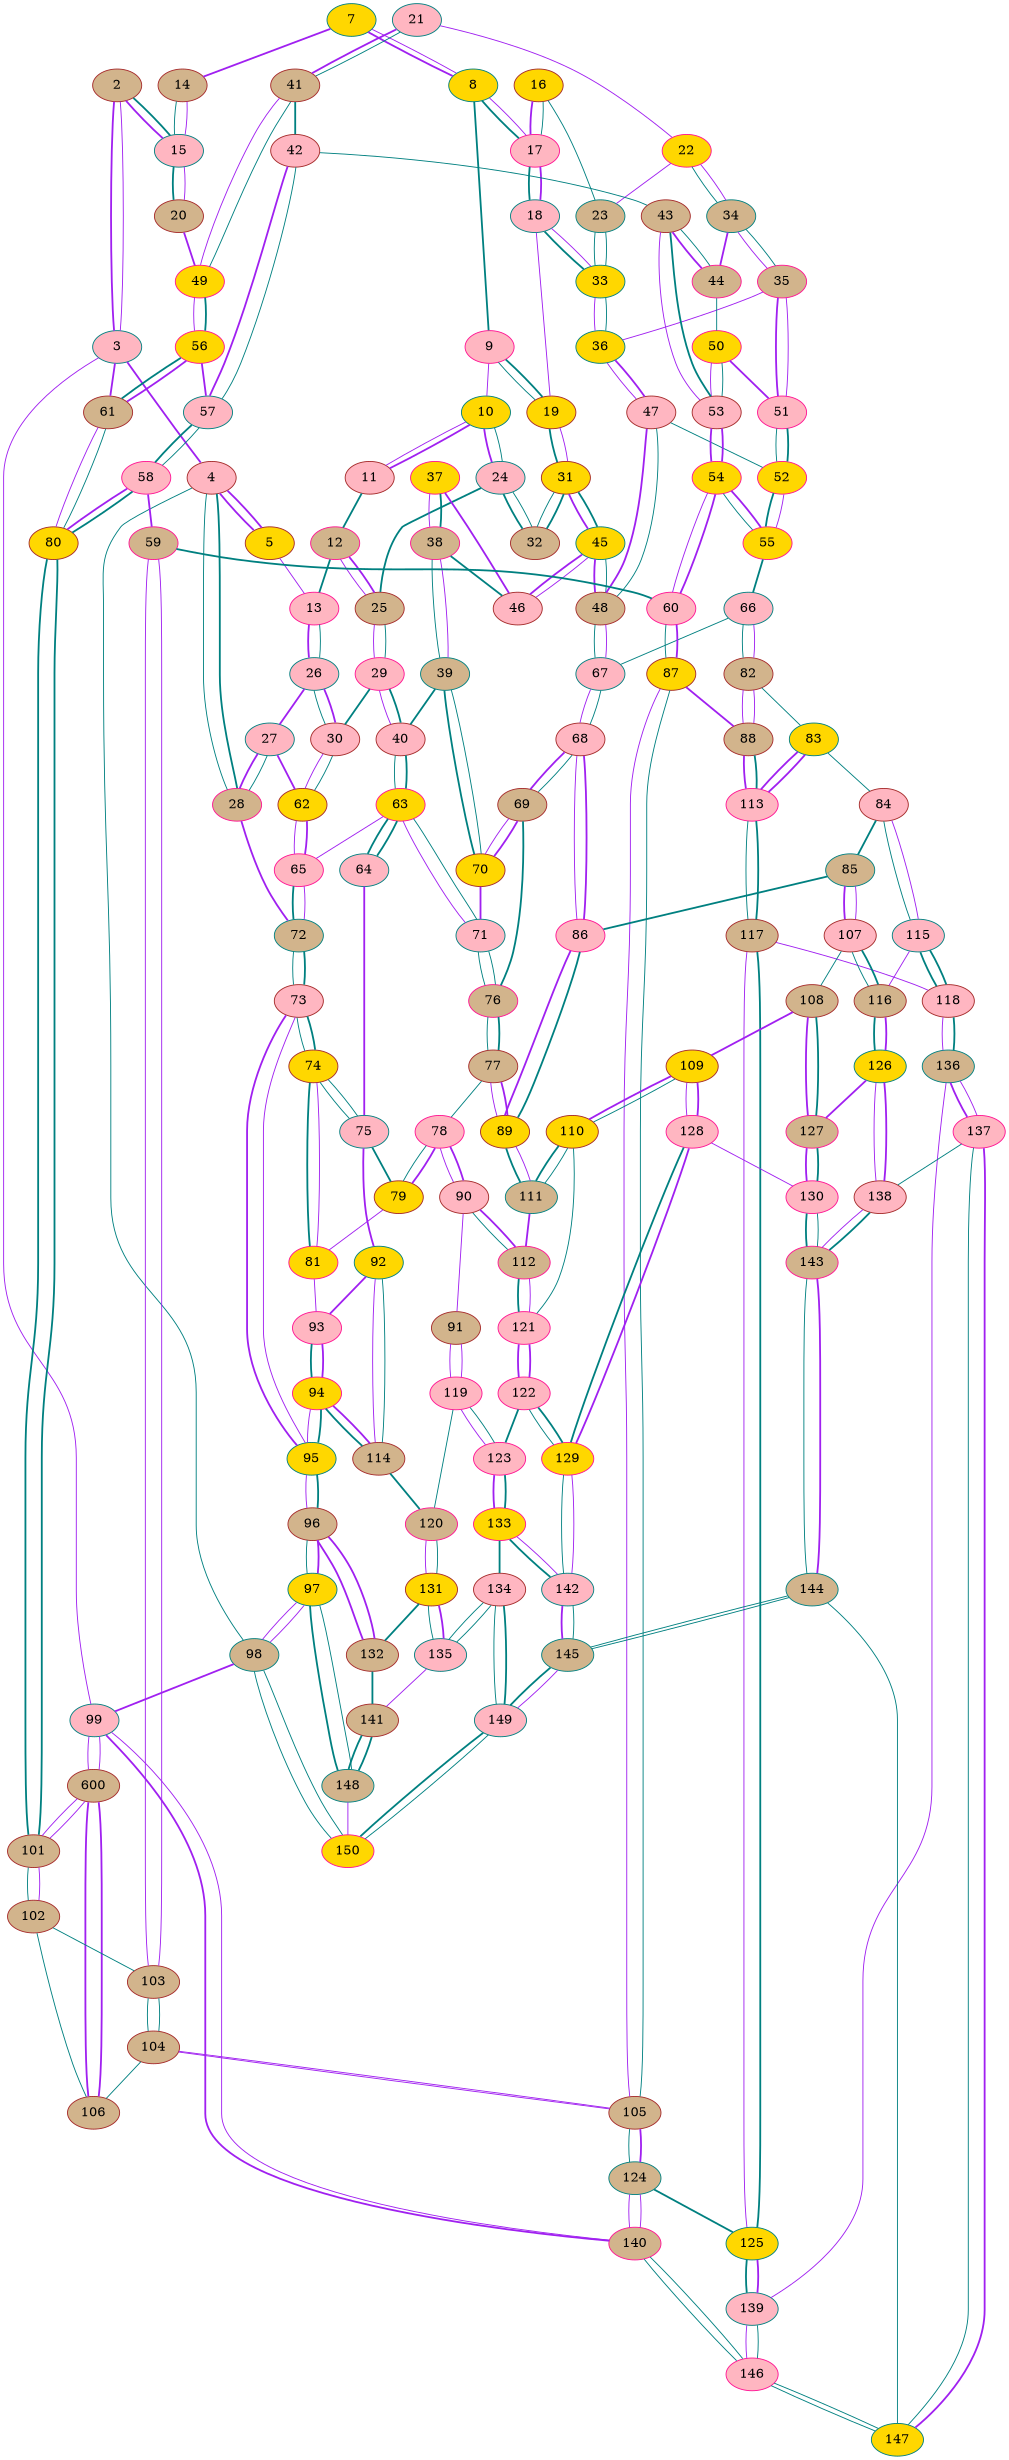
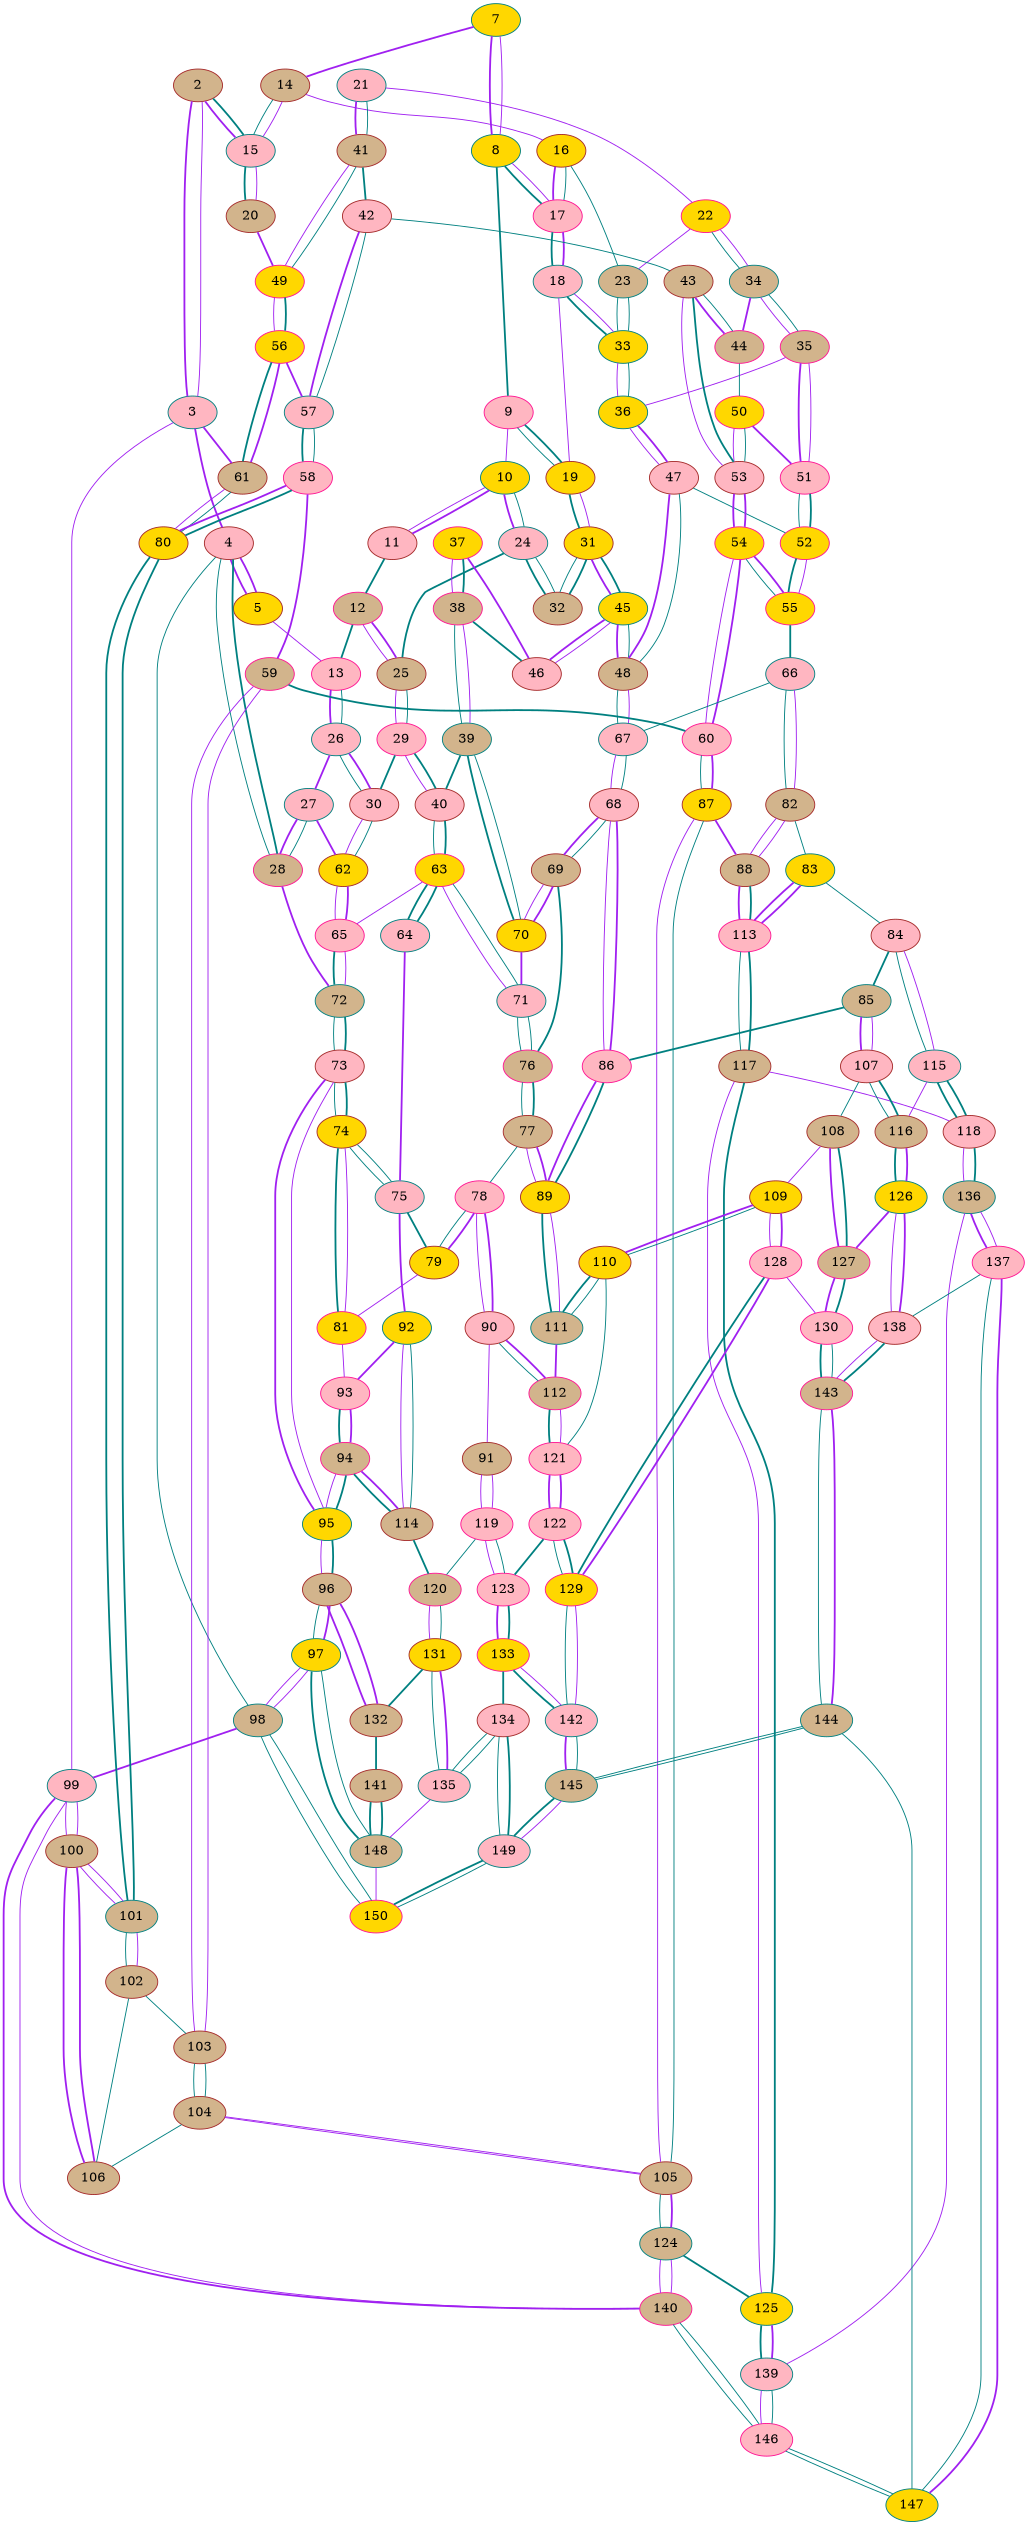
none -> (425, 116)
(752, 1034) -> (804, 1164)
(317, 1393) -> (345, 1459)
(406, 1688) -> (410, 1819)
(94, 1786) -> (72, 1851)
(34, 1851) -> (132, 1917)
